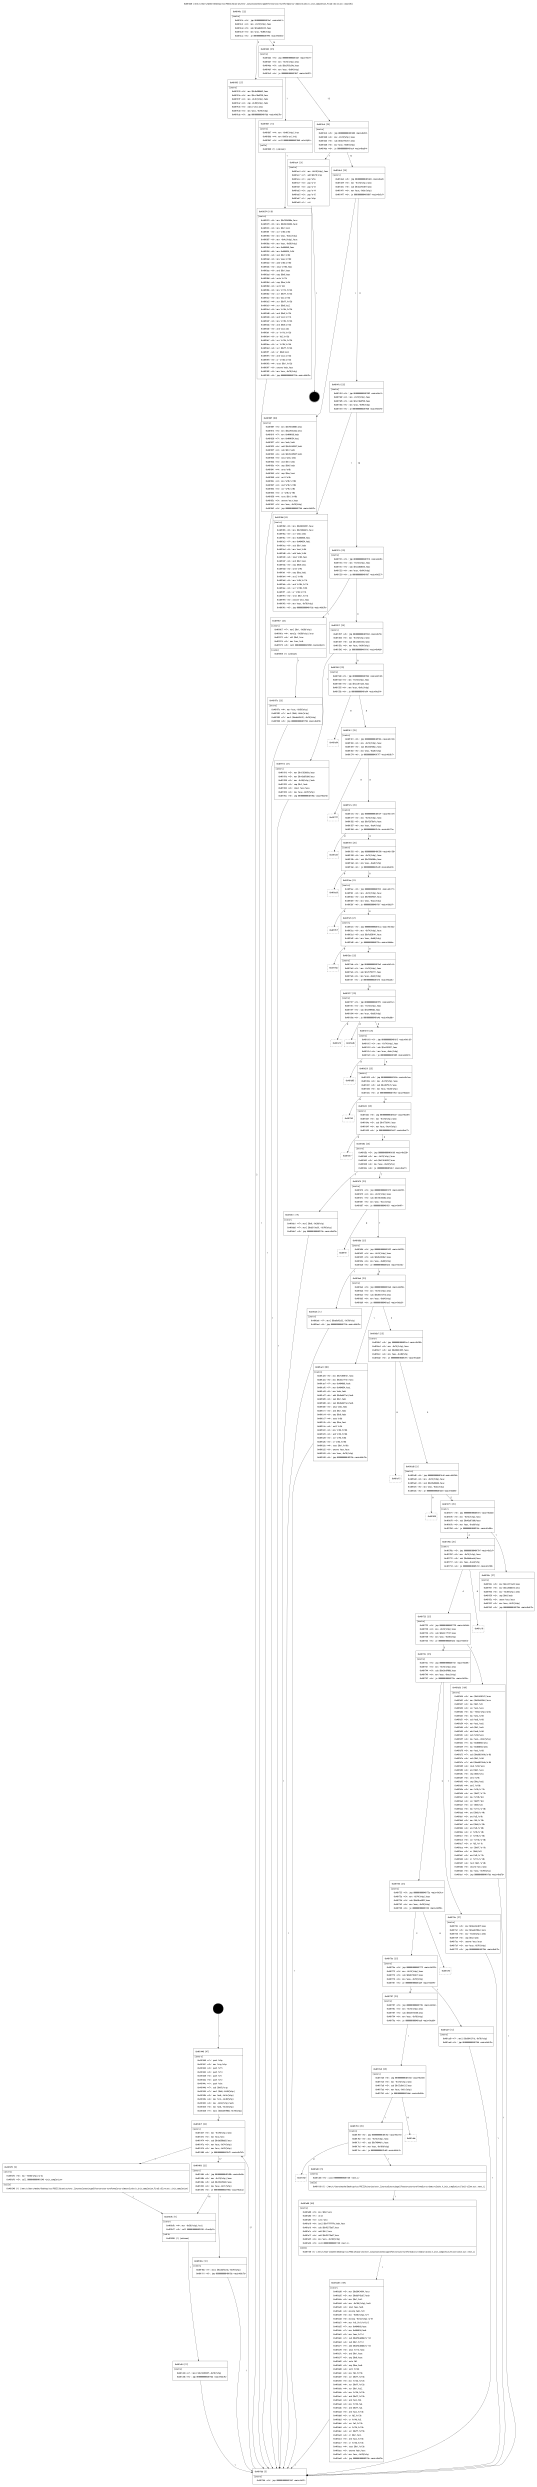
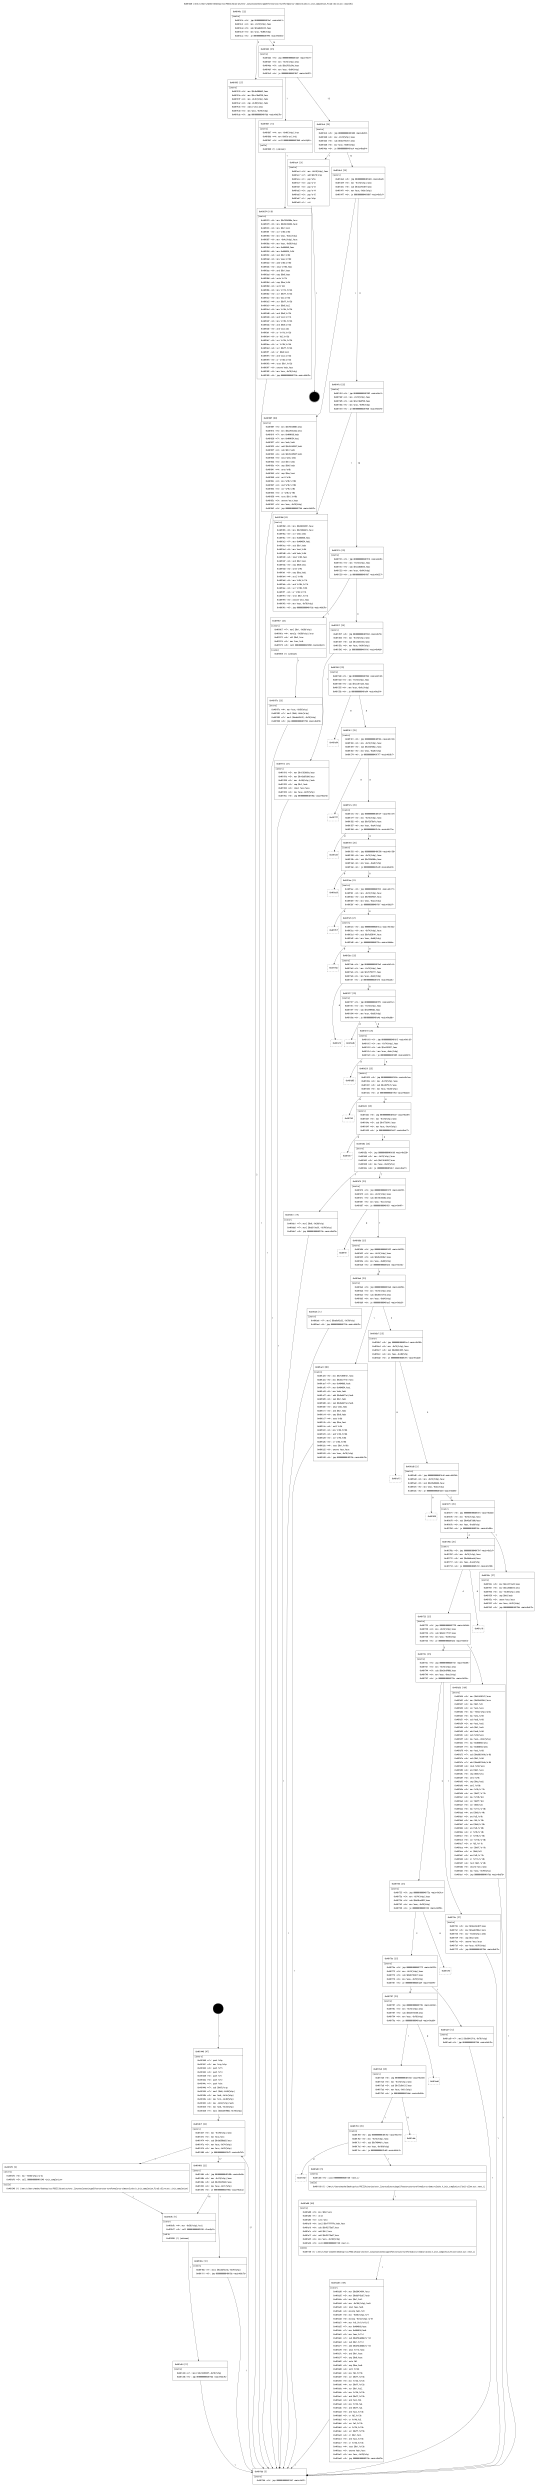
(356, 658) -> none
(342, 1029) -> (333, 1010)
(343, 1287) -> none
none -> (434, 2082)
